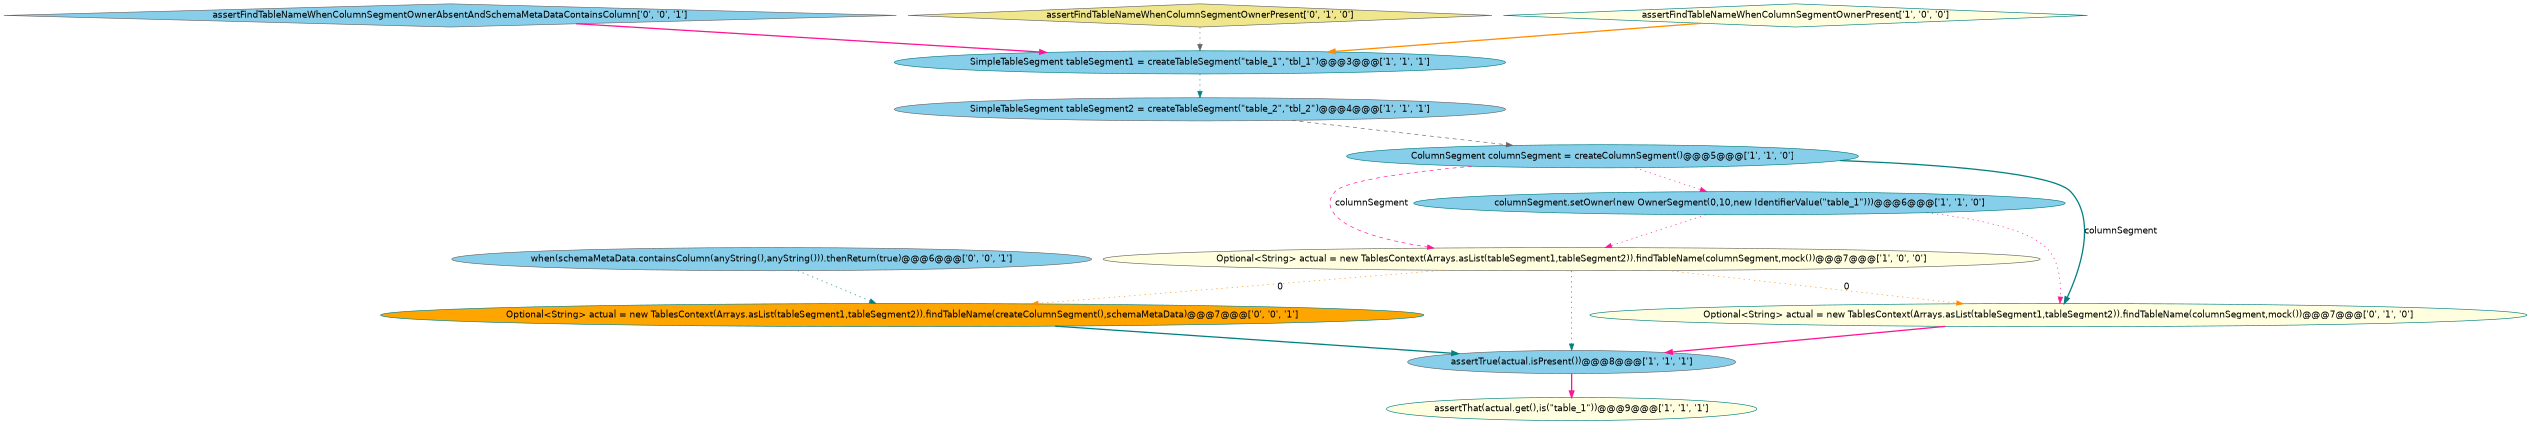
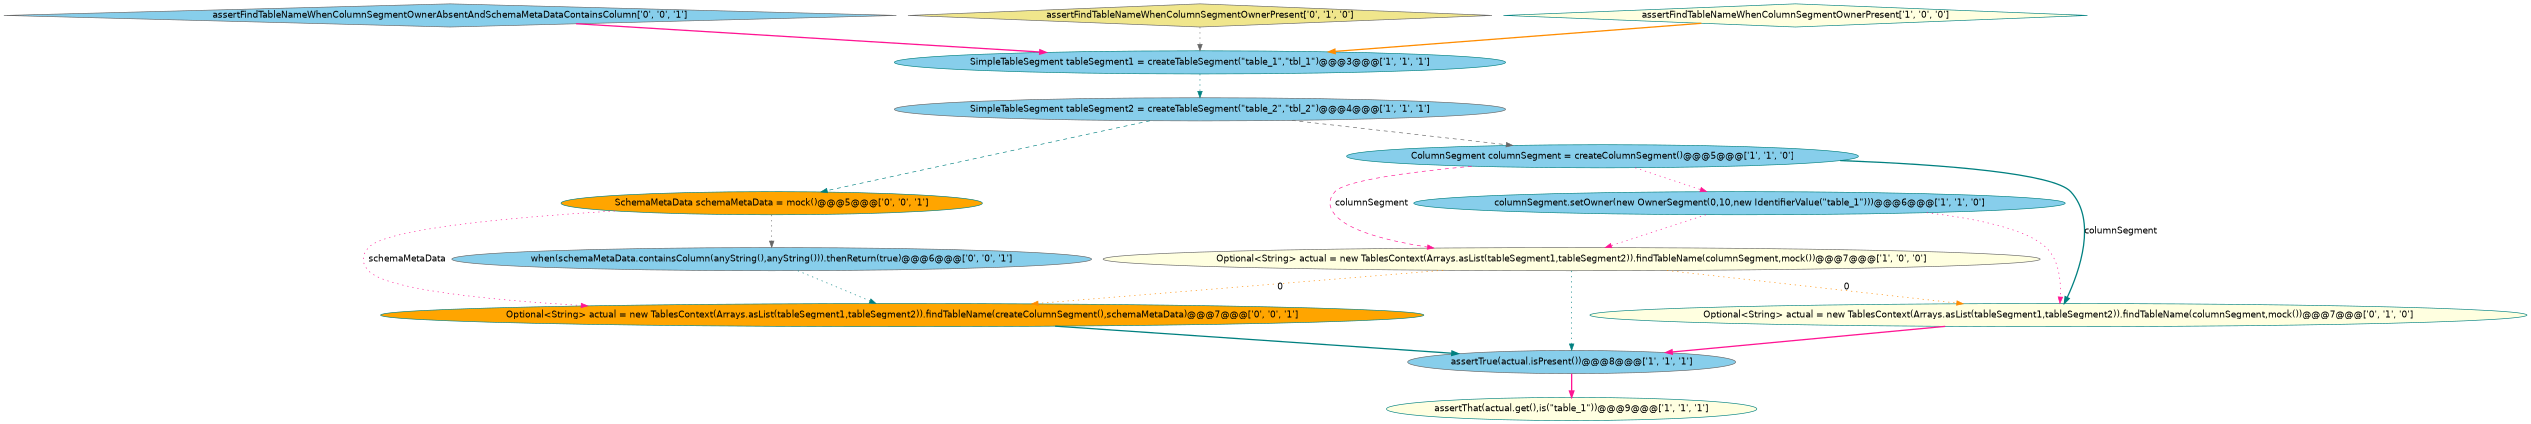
none -> (772, 203)
